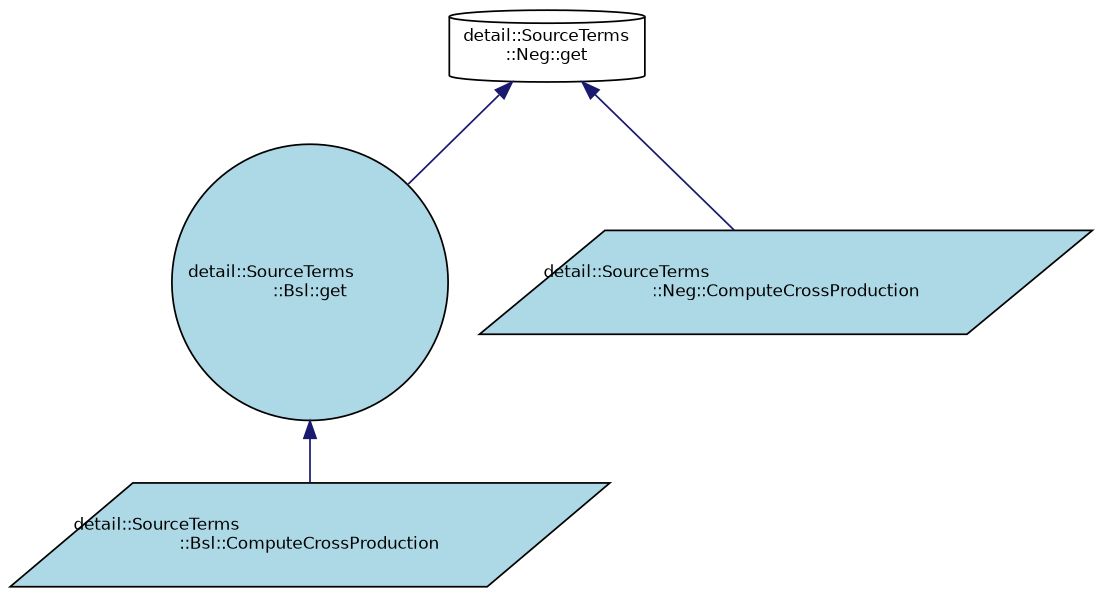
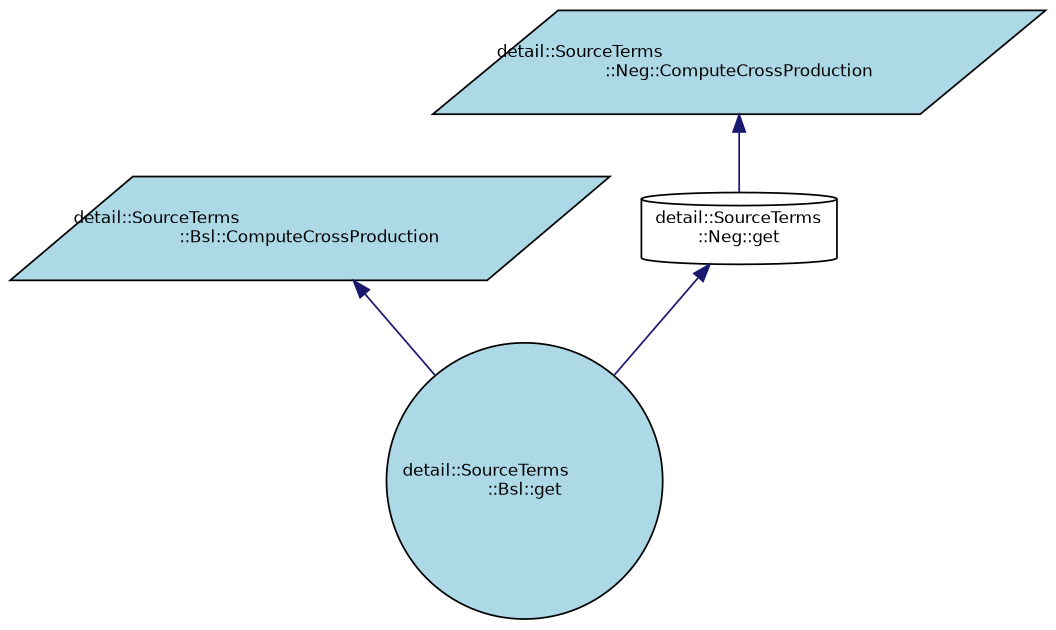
(664, 162) -> (739, 163)
(310, 460) -> (400, 335)
